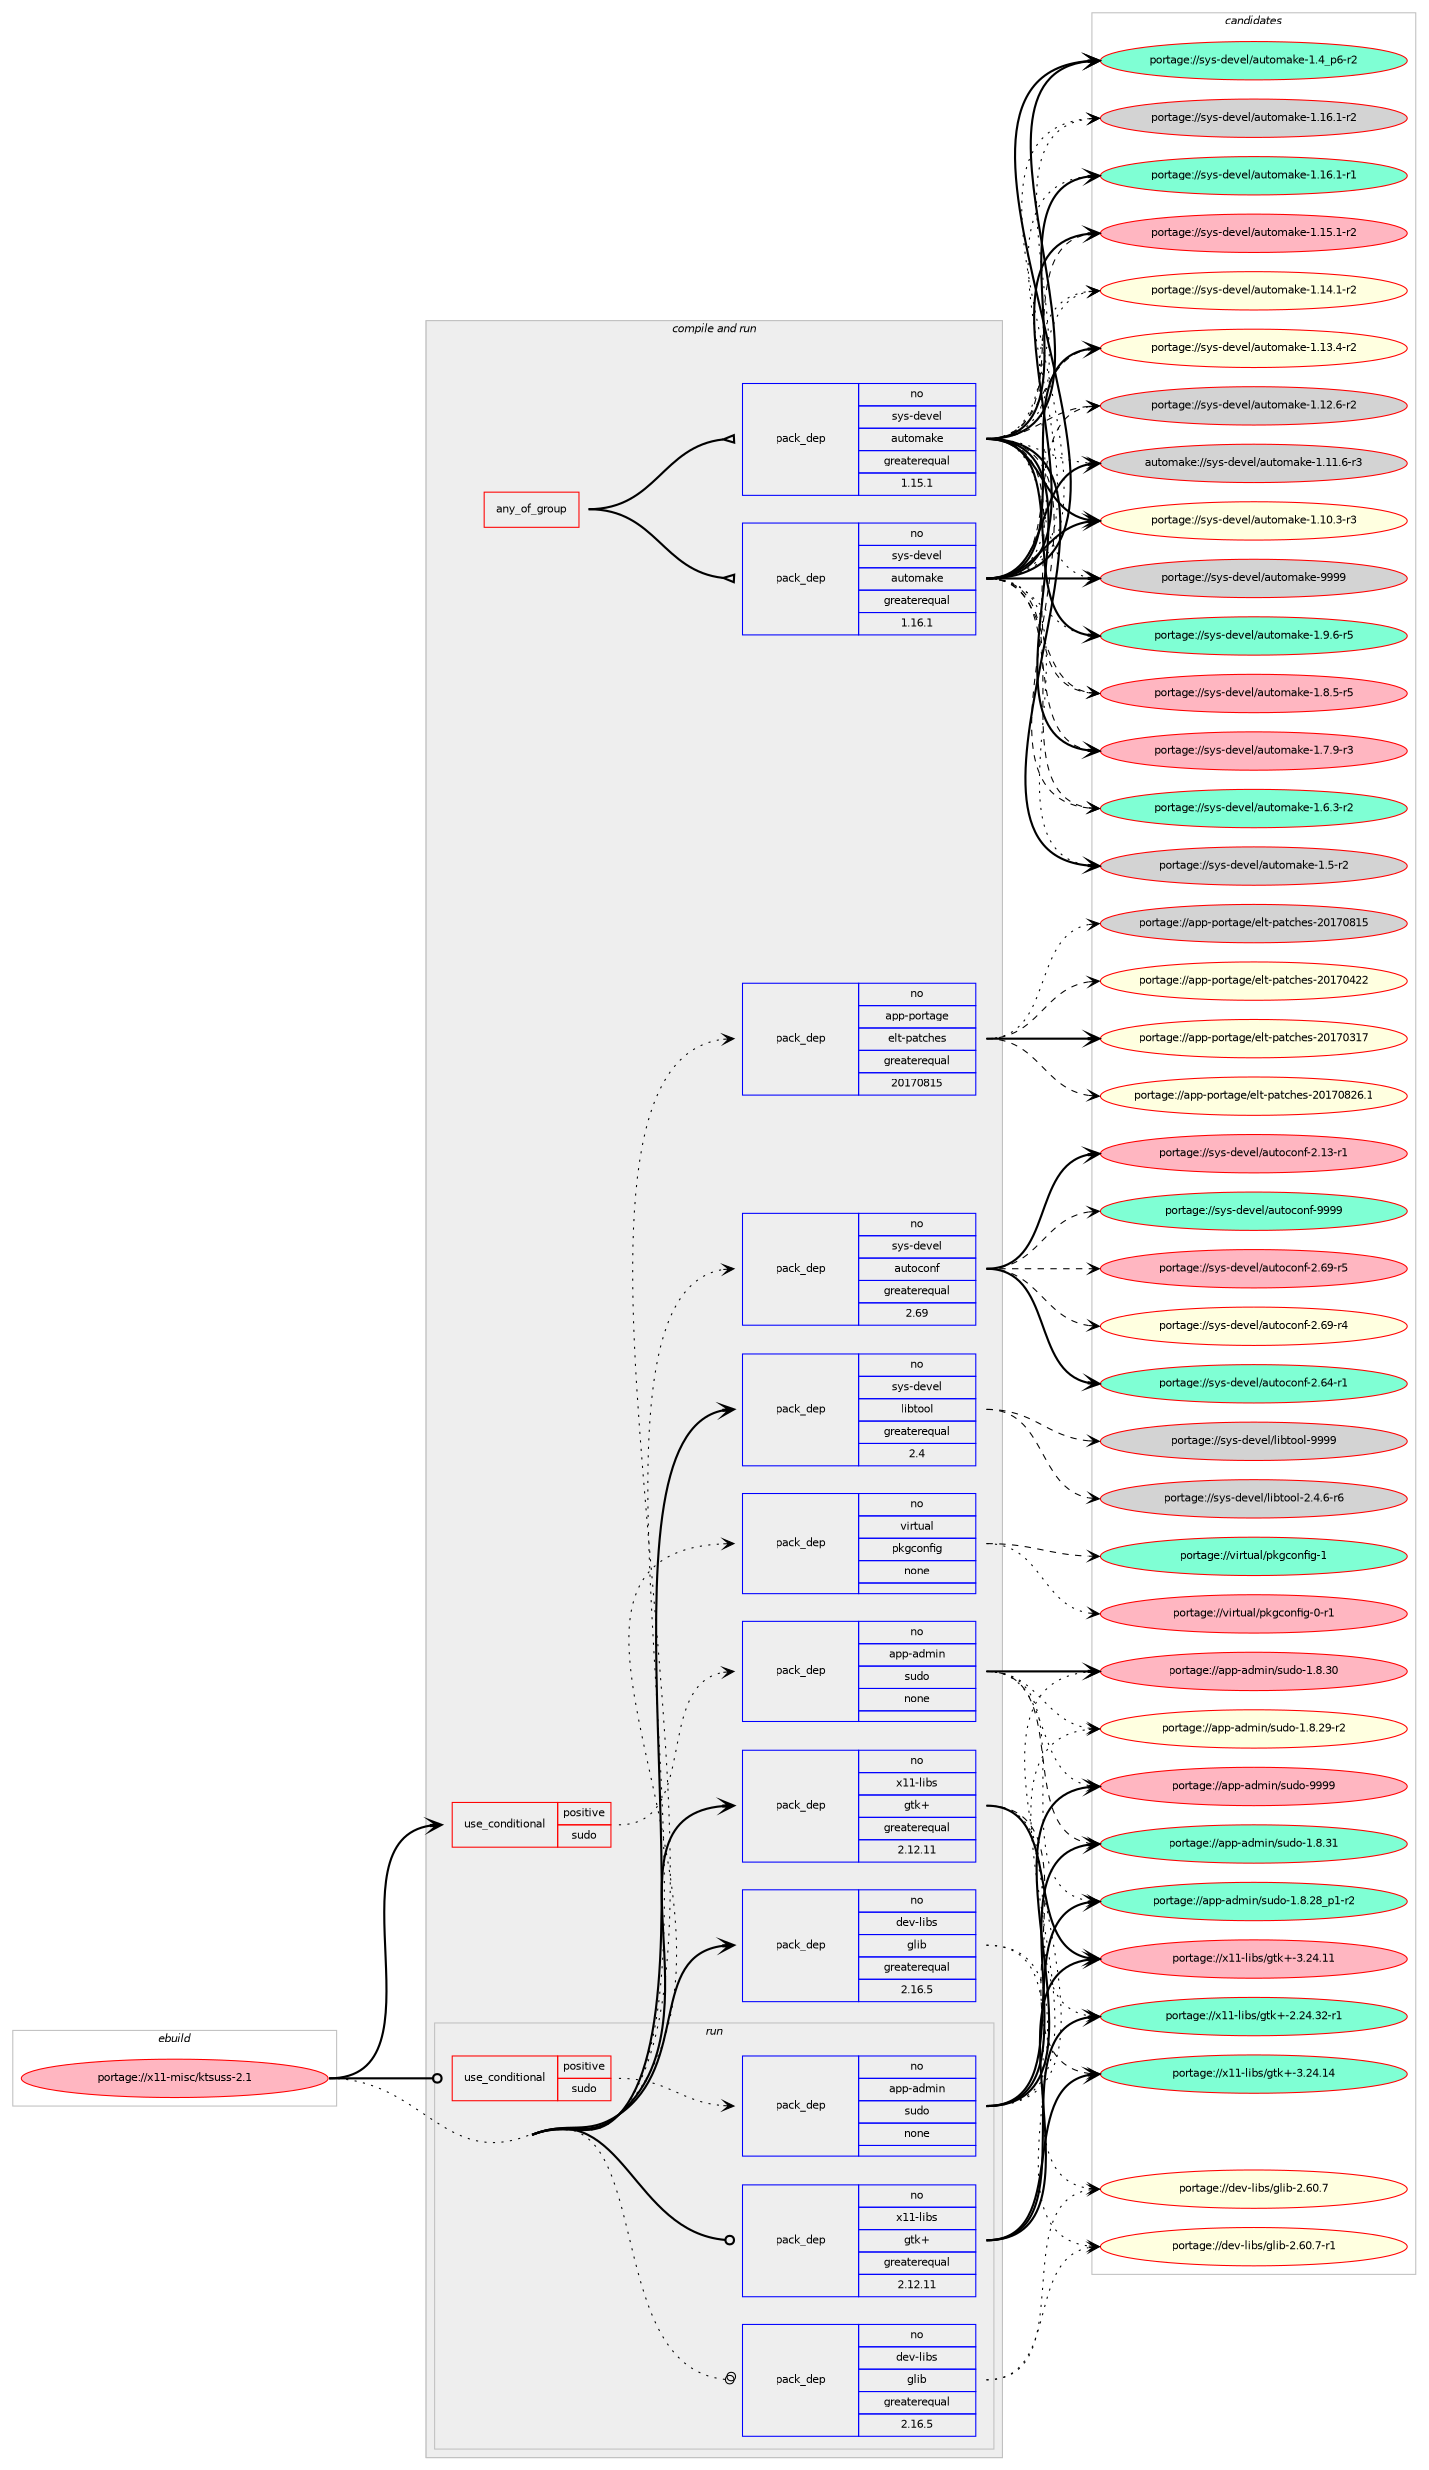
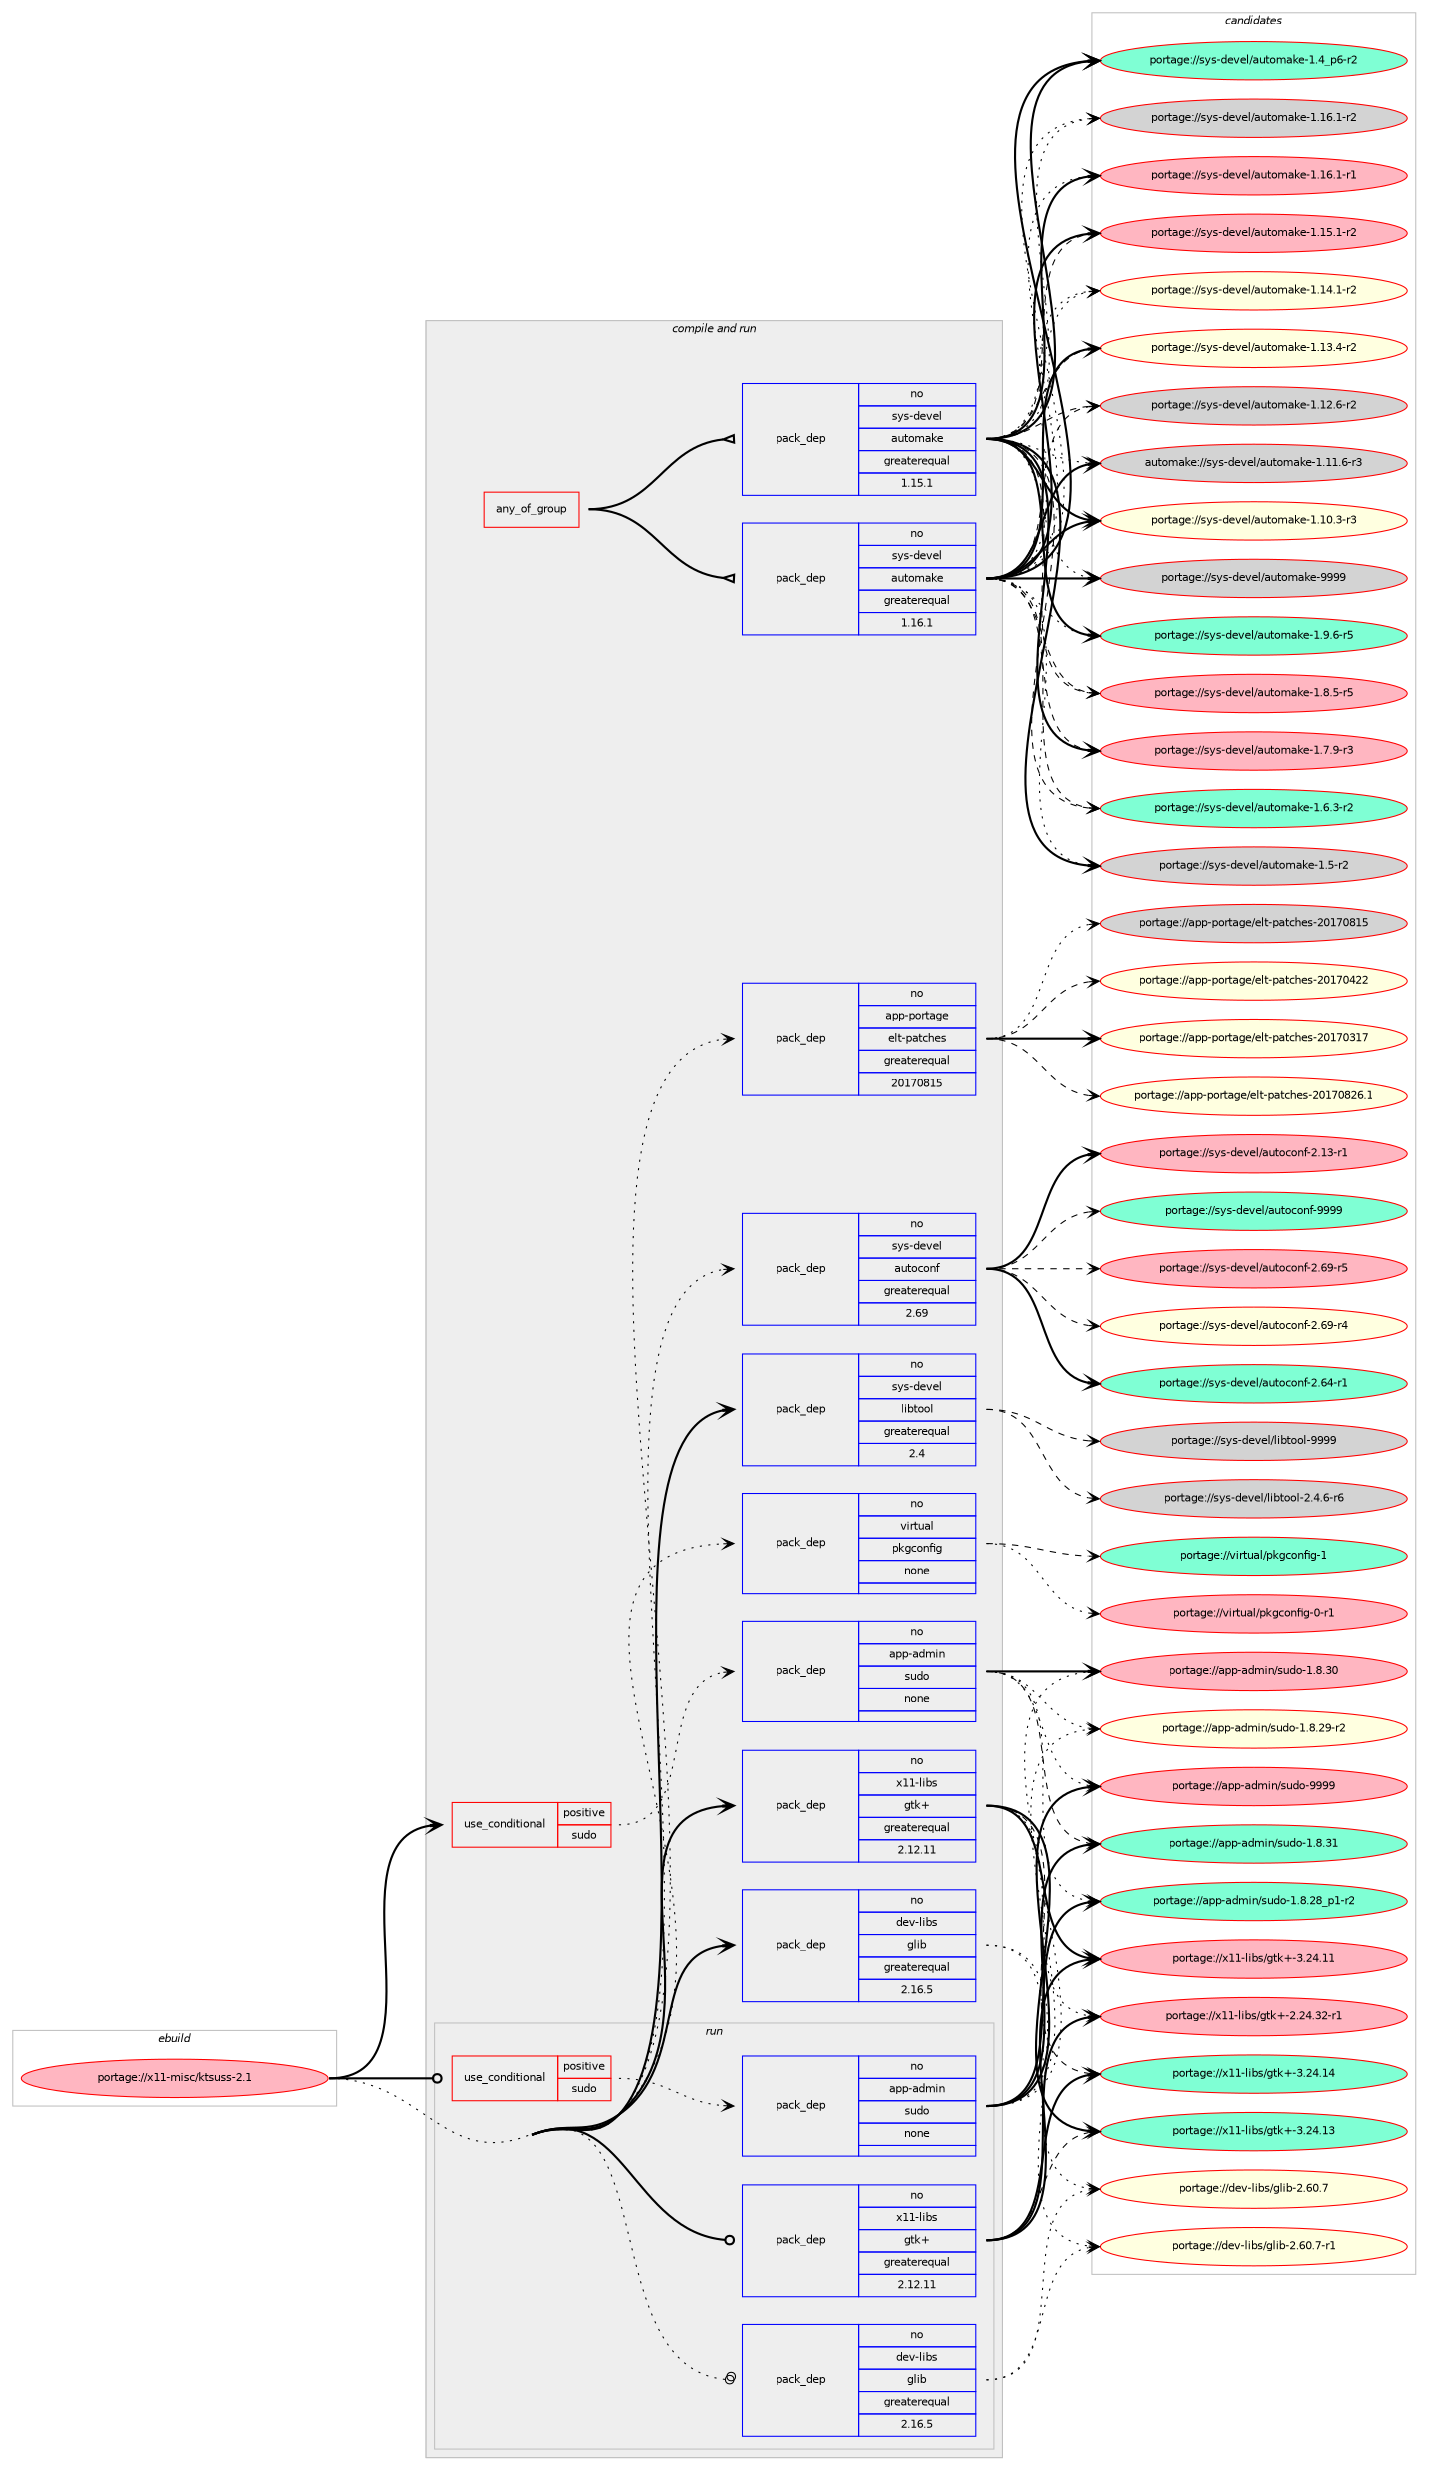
(1254, 176) -> (1254, 176)
(1254, 2017) -> (1254, 2017)
none -> (1254, 2132)
